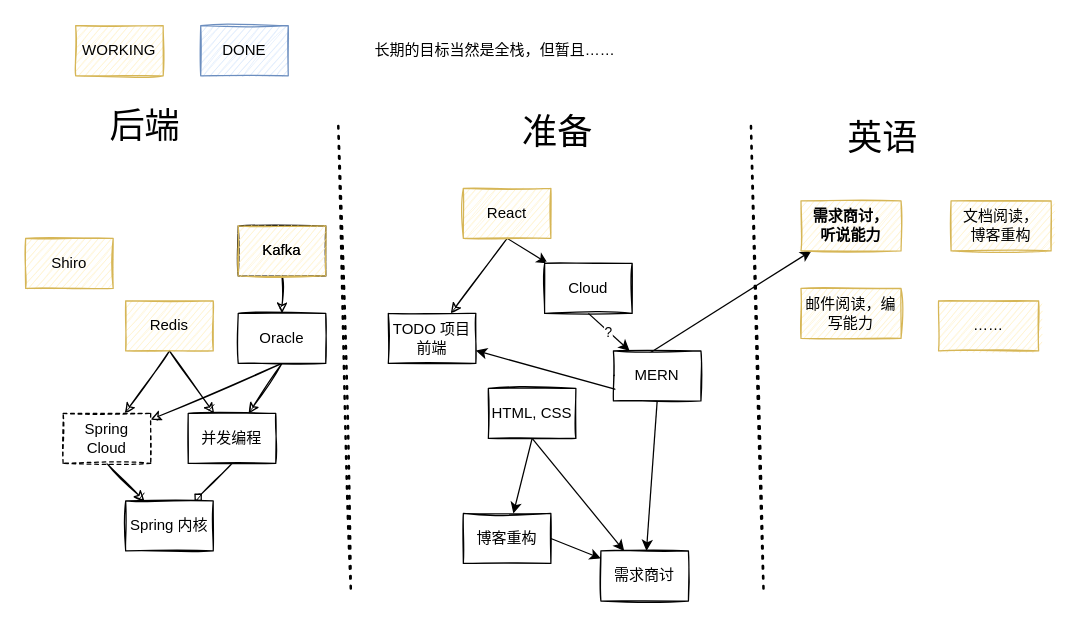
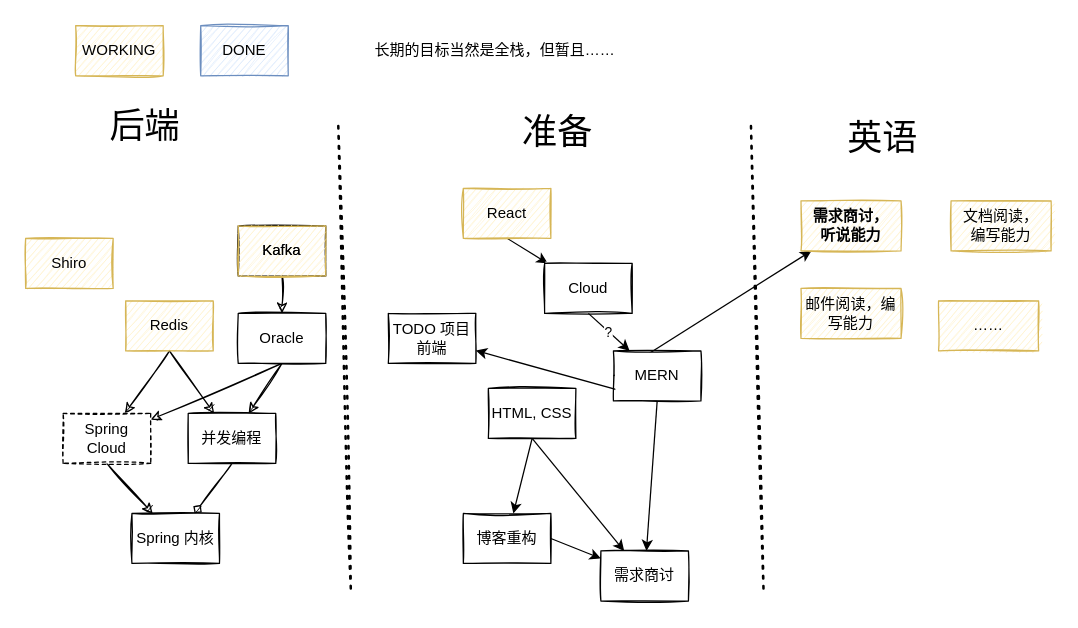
(1001, 226) -> (1001, 226)
(480, 274) -> none
(169, 526) -> (176, 538)
